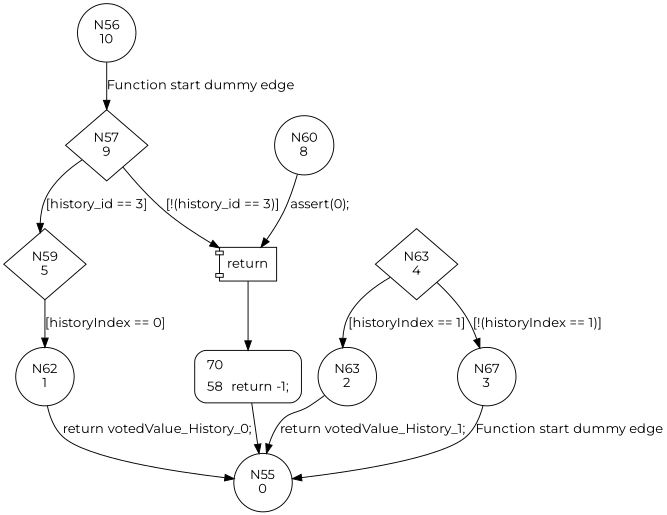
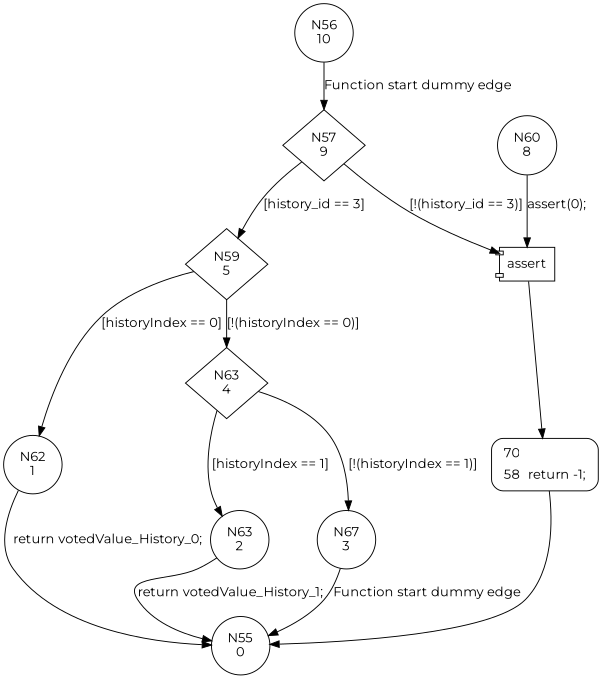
(248, 264) -> (527, 264)
none -> (227, 319)
